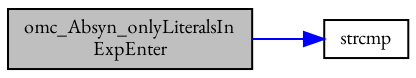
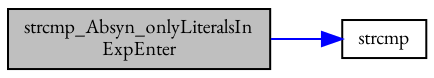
(130, 39) -> (139, 39)
